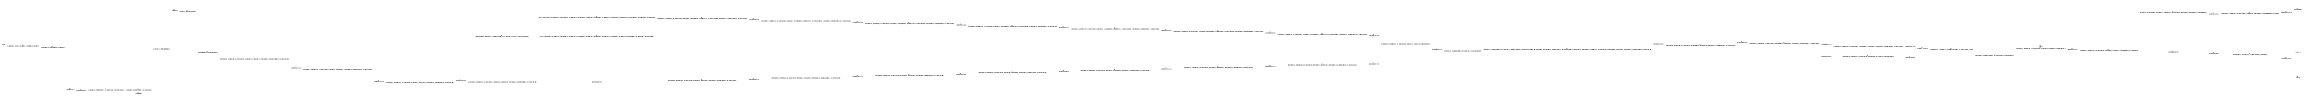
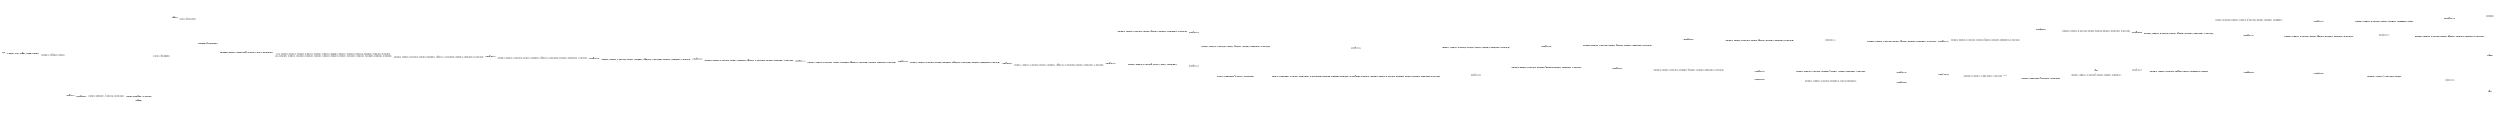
(1374, 64) -> none
